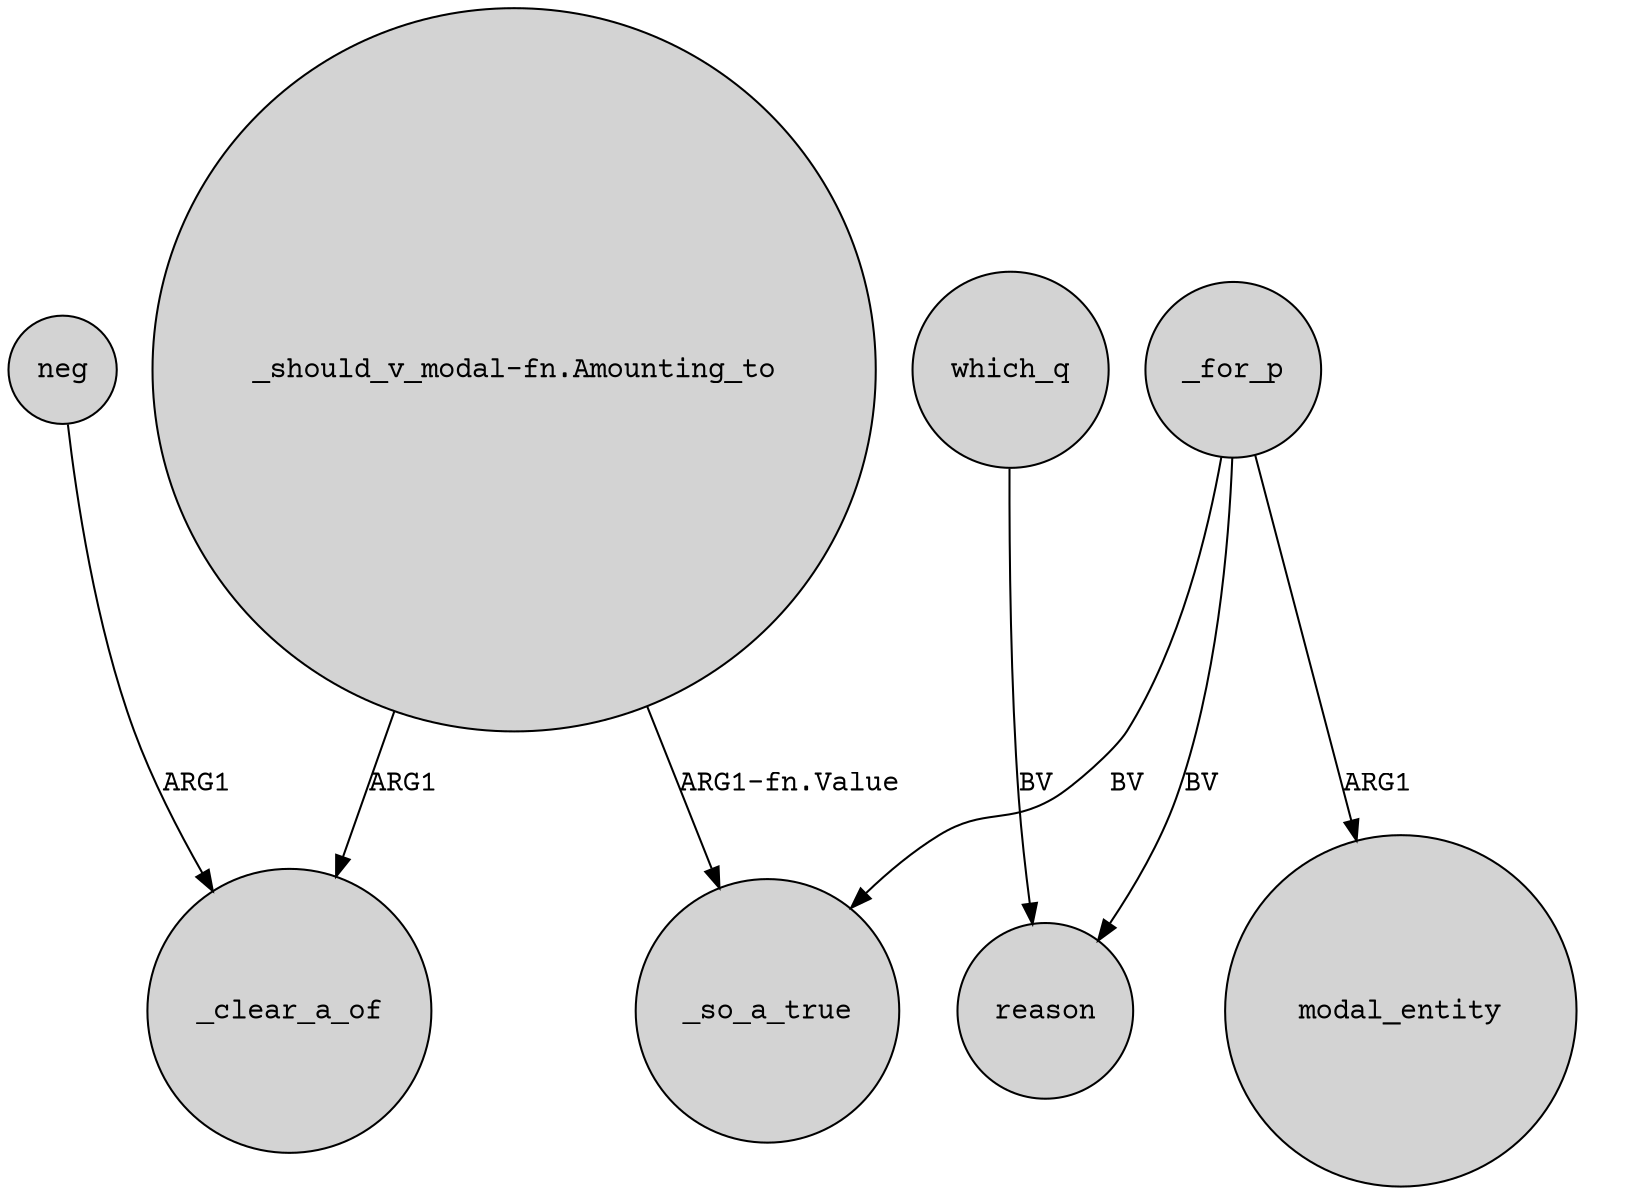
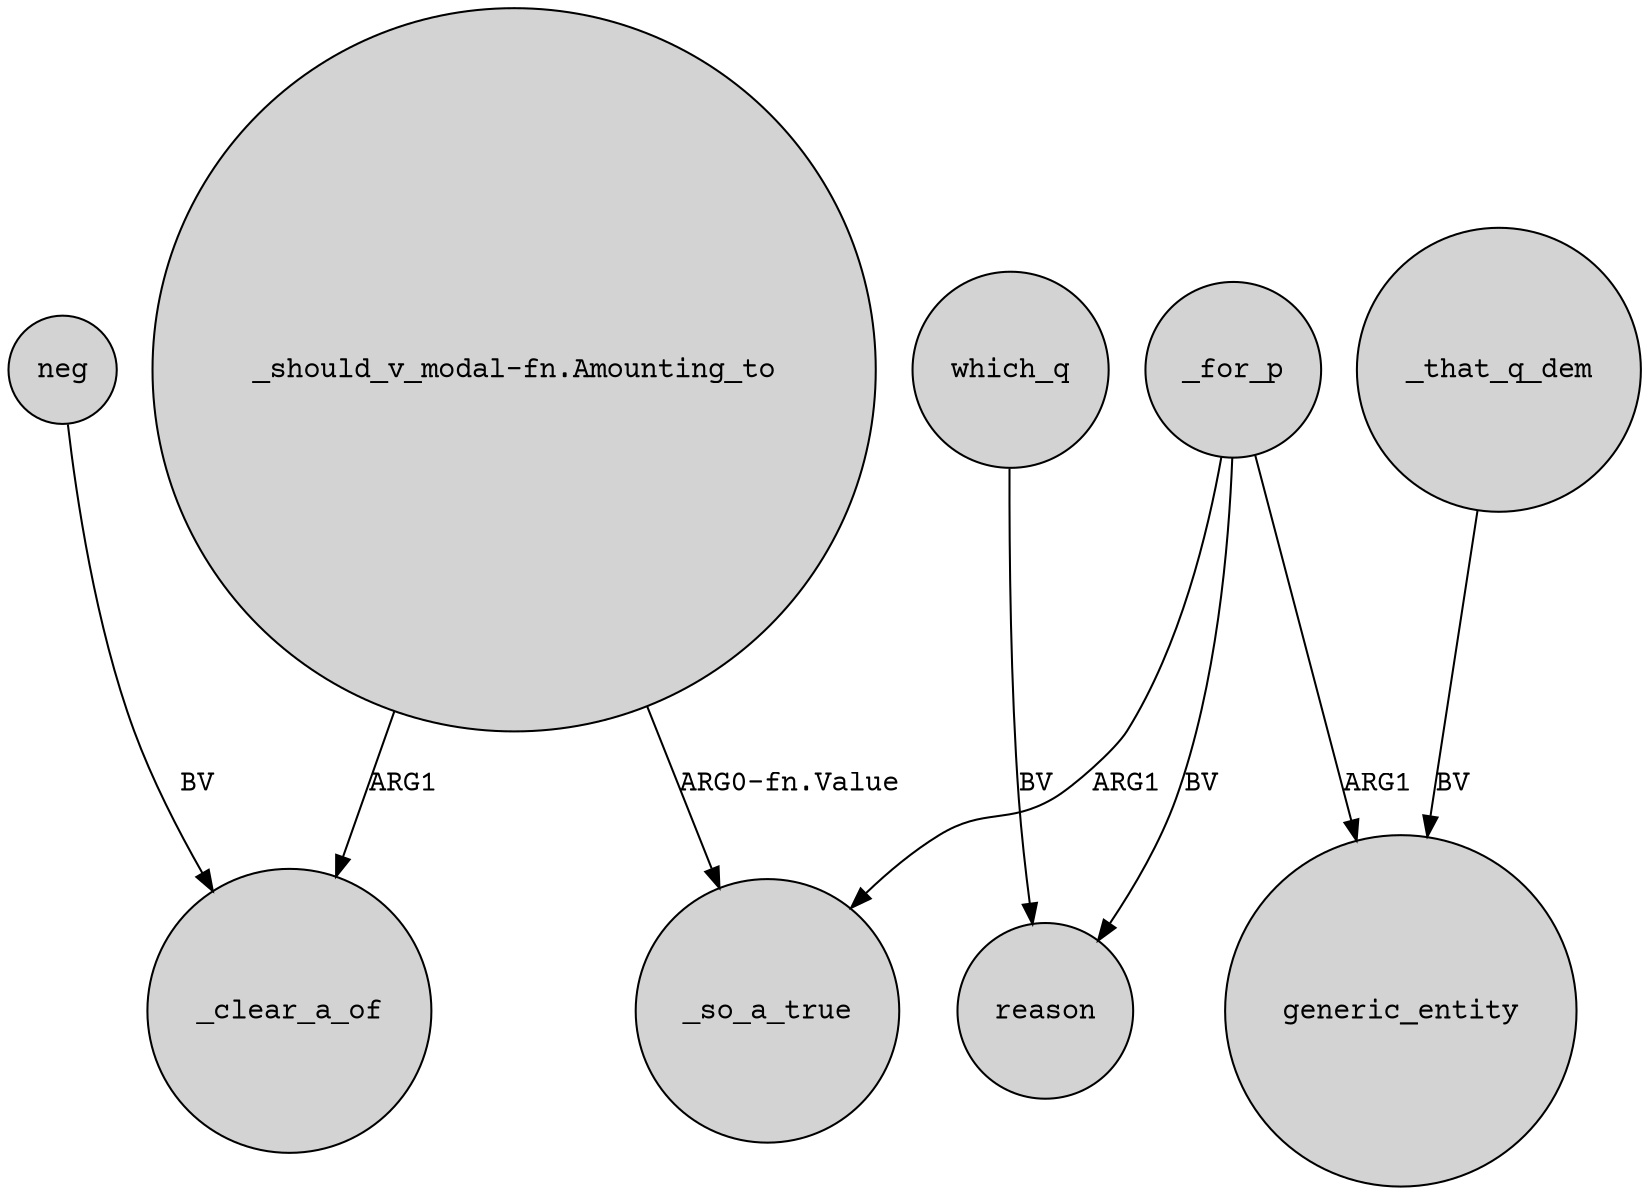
none -> (1499, 370)
(197, 783) -> (197, 783)
(790, 783) -> (790, 783)
(1127, 783) -> (1127, 783)
(1401, 1011) -> (1401, 1011)
